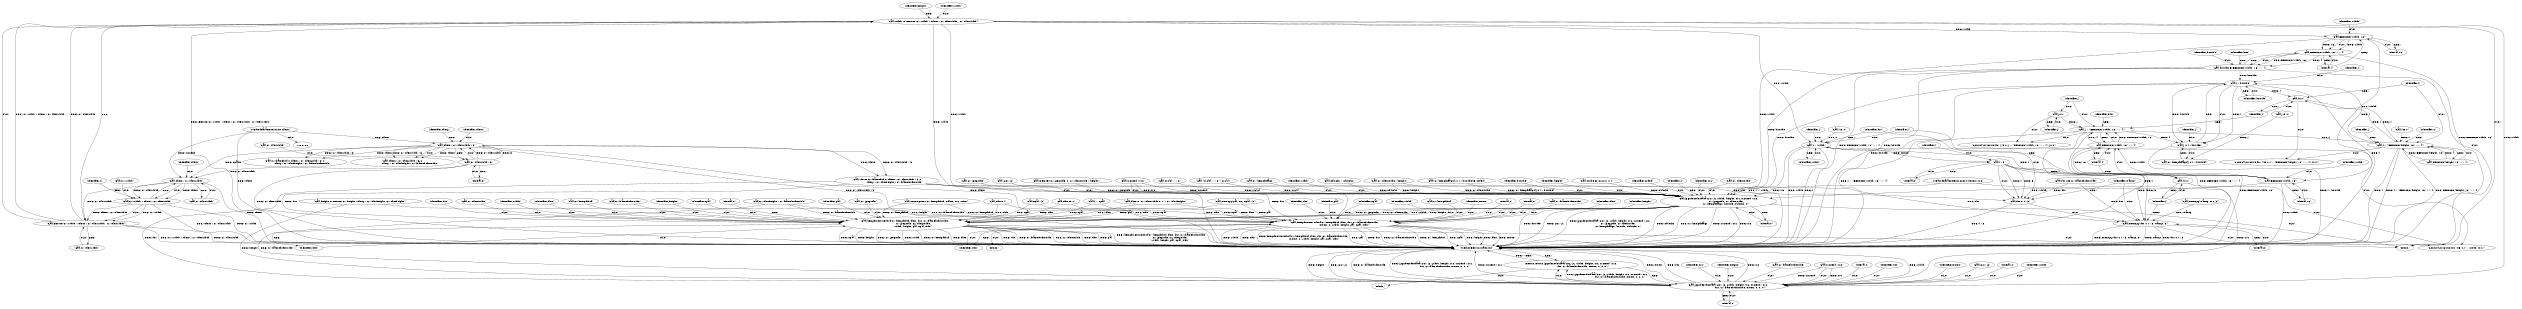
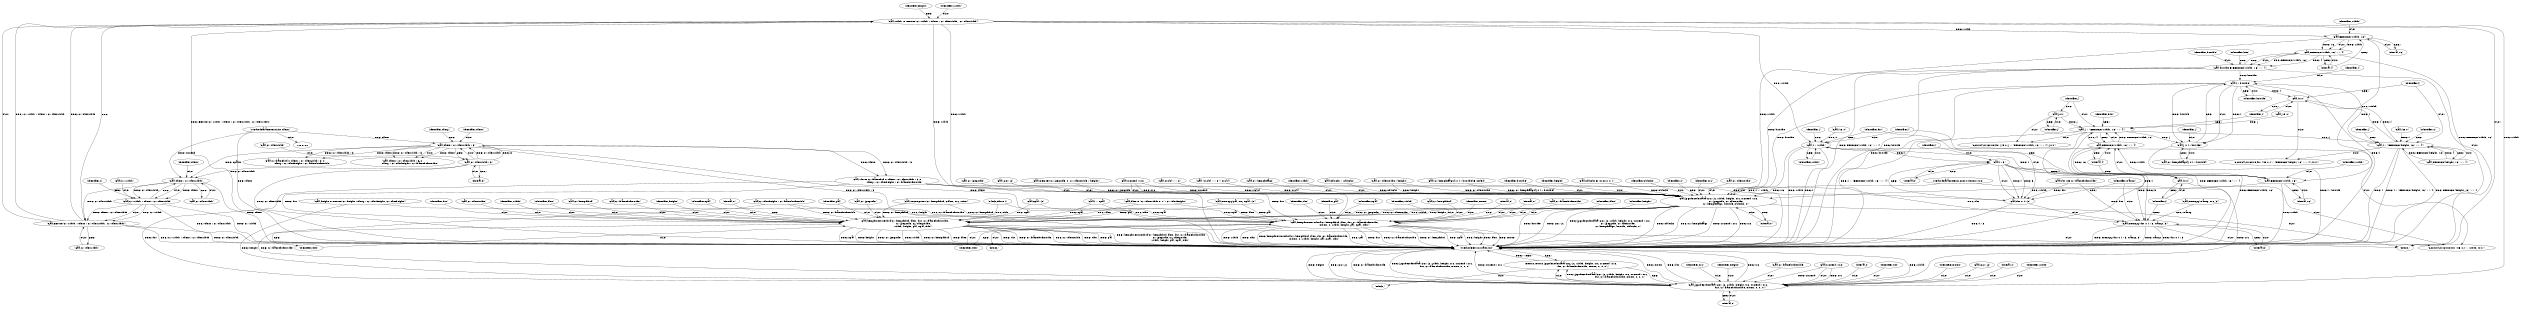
(2166, 137) -> (2166, 137)
(2235, 139) -> (2204, 125)
(1901, 153) -> (1901, 153)
(1597, 181) -> (1597, 181)
(1642, 181) -> (1642, 181)
none -> (1894, 187)
(998, 201) -> (998, 201)
(1066, 201) -> none
